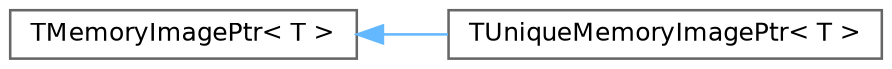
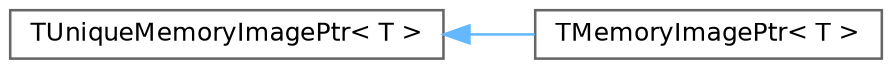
(416, 34) -> (502, 34)
